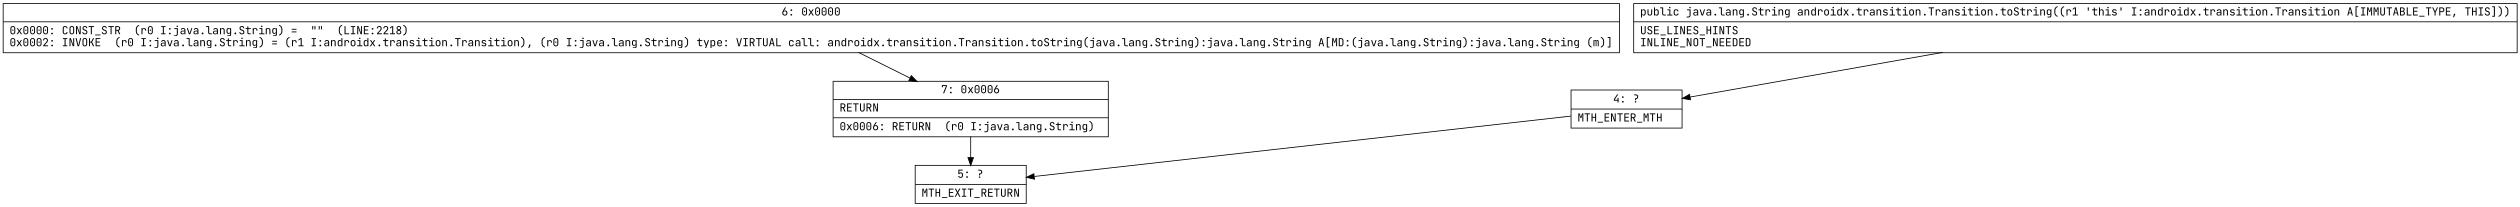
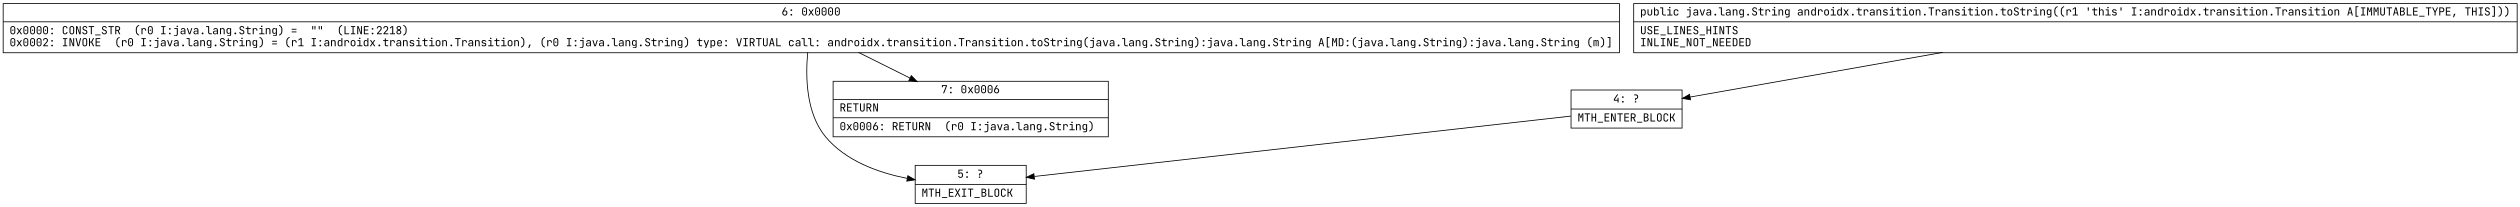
(1620, 118) -> (1627, 118)
(971, 147) -> (827, 139)
(971, 194) -> (968, 194)
